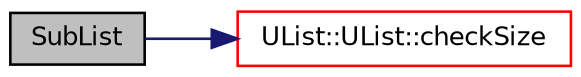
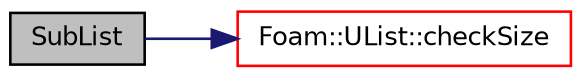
(404, 39) -> (404, 39)
